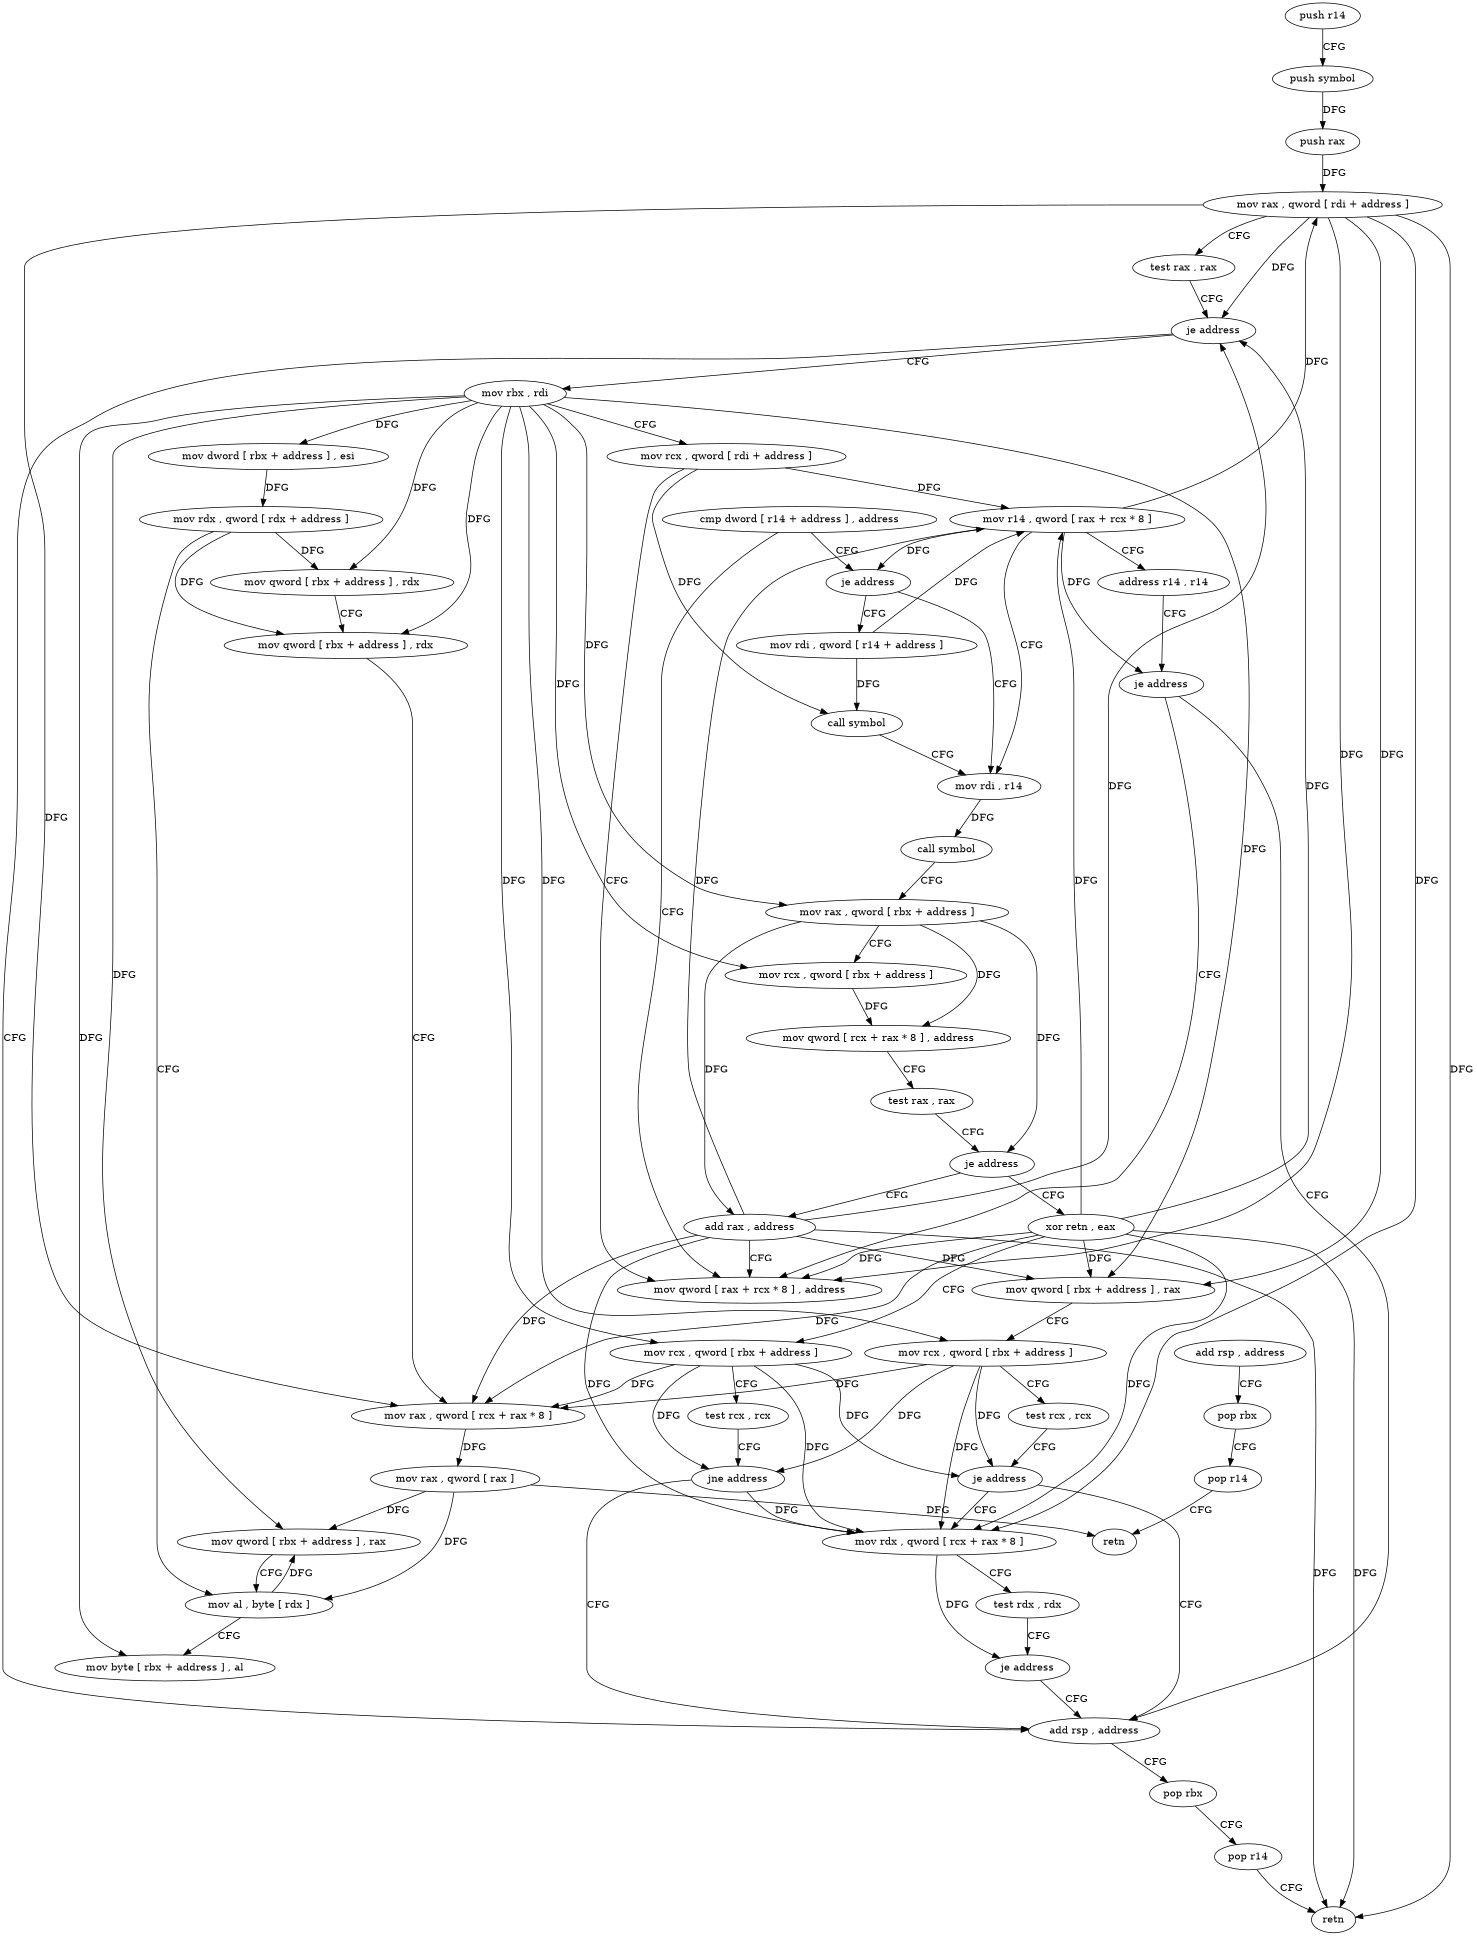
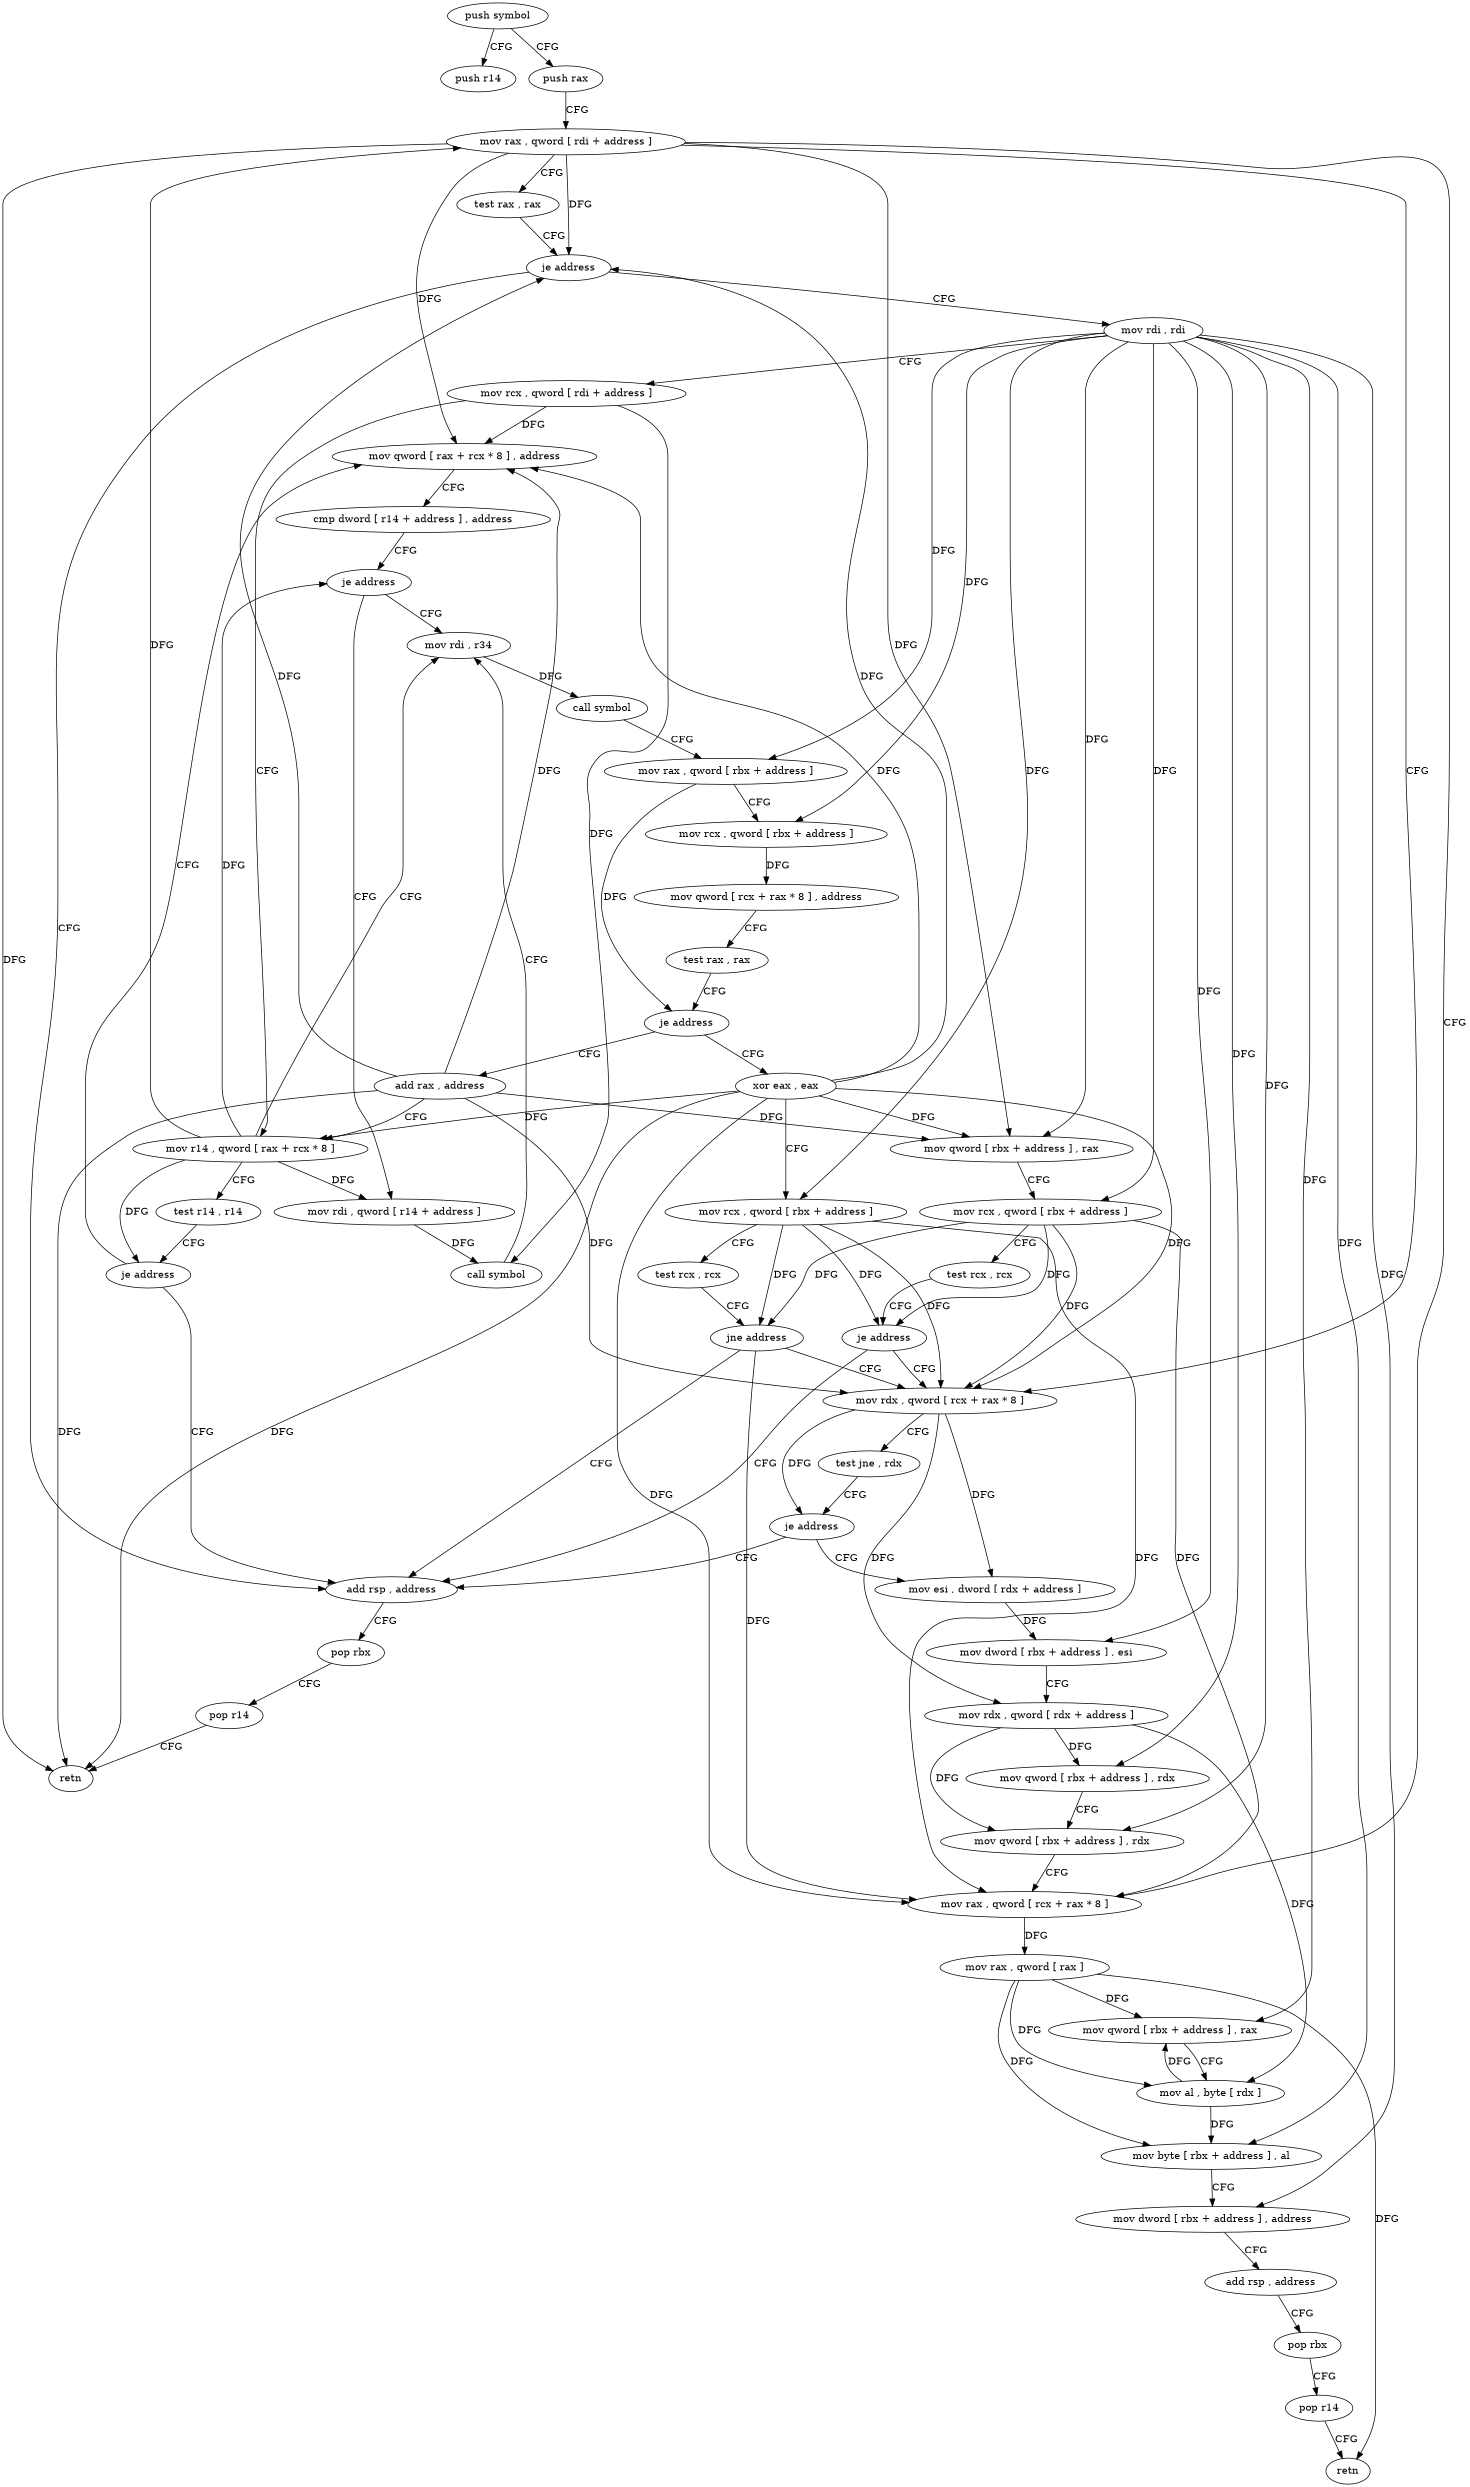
(1323, 44) -> (489, 44)
(1335, 110) -> (548, 47)
(1335, 173) -> (577, 110)
(515, 394) -> (1153, 331)
(278, 488) -> (1058, 1684)
(929, 488) -> (268, 771)
(942, 579) -> (319, 1179)
(1164, 583) -> (208, 1212)
(989, 787) -> (459, 645)
(57, 818) -> (1455, 1023)
(617, 881) -> (534, 425)
(707, 881) -> (416, 1118)
(1427, 881) -> (1418, 771)
(661, 892) -> (441, 485)
(977, 971) -> none
(705, 1041) -> none
(169, 1070) -> (1303, 1905)
(1081, 1227) -> (786, 1086)
(761, 1259) -> (550, 771)
(563, 1284) -> (747, 1687)
(787, 1511) -> (871, 1369)
none -> (864, 1581)
none -> (995, 1590)
(1028, 1605) -> (869, 1464)
(229, 1636) -> (1223, 2125)
none -> (1032, 2090)
none -> (1213, 2219)
